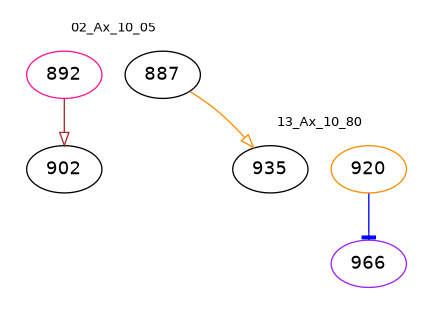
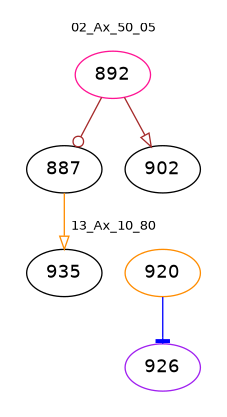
(114, 28) -> (114, 28)
none -> (91, 117)
(369, 264) -> (163, 368)
